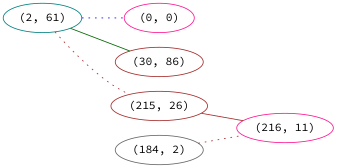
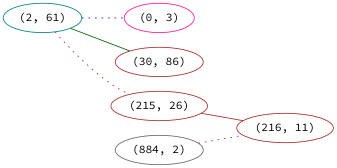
(159, 18) -> (159, 18)
(285, 128) -> (285, 128)
(159, 150) -> (159, 150)
